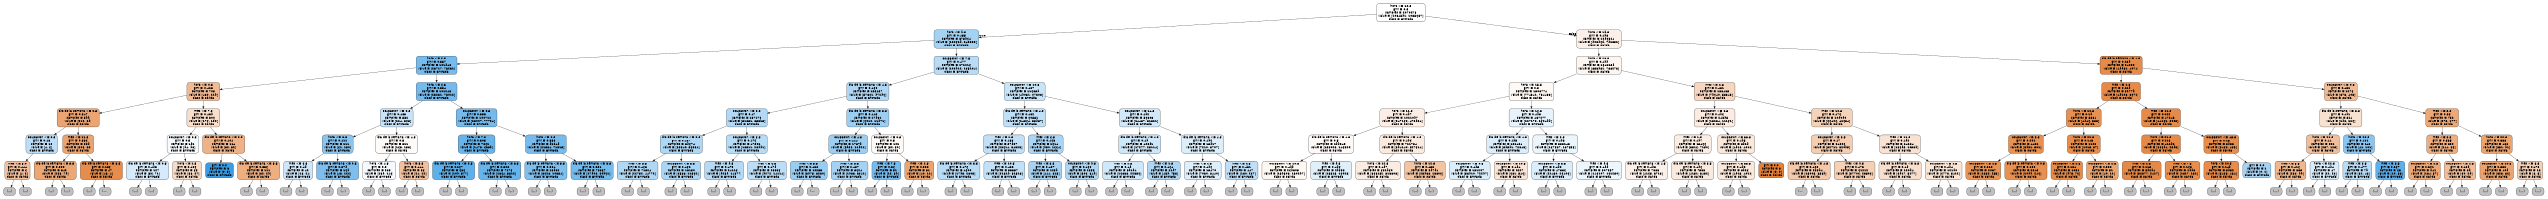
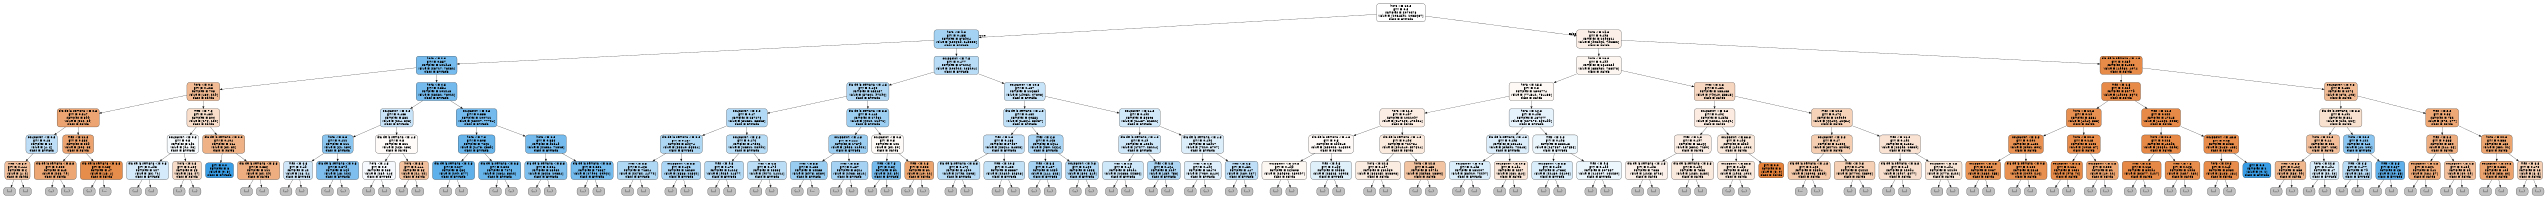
(2257, 170) -> (2257, 170)
